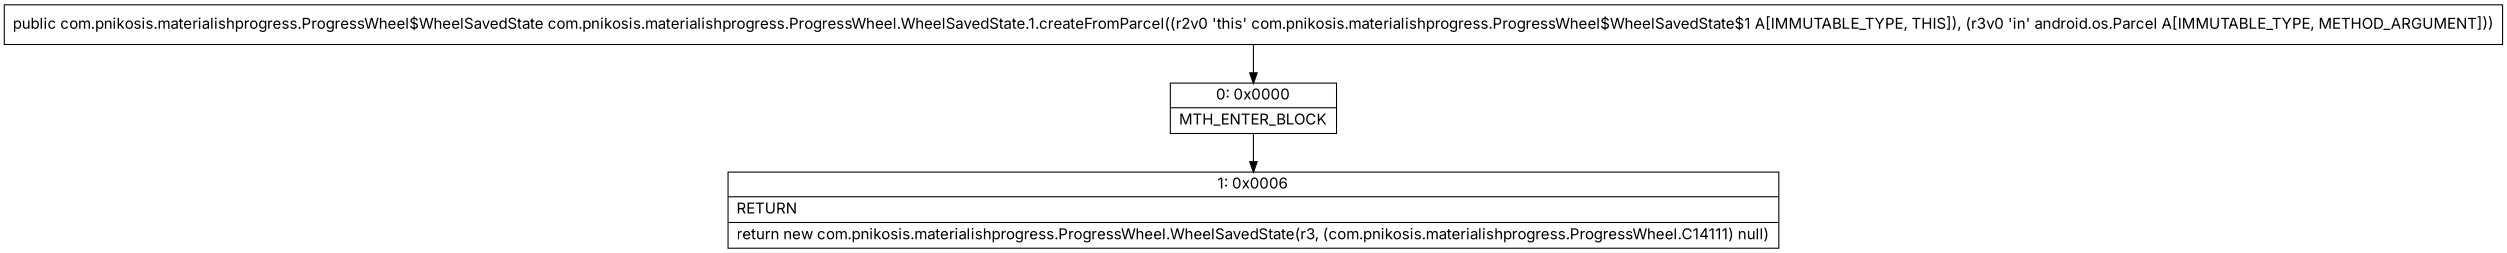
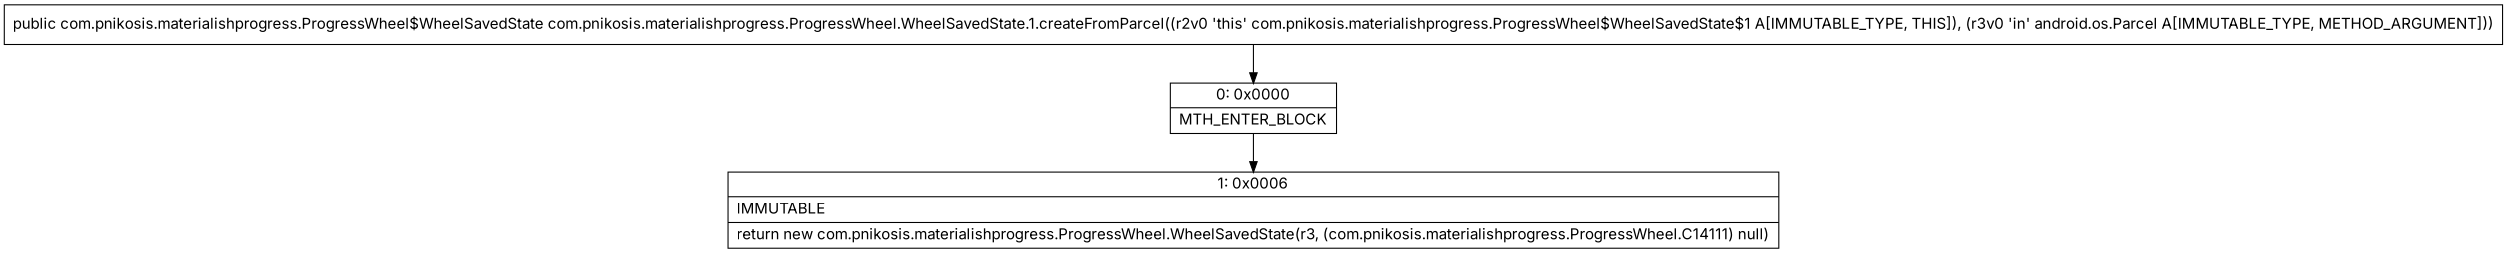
(767, 209) -> (781, 209)
